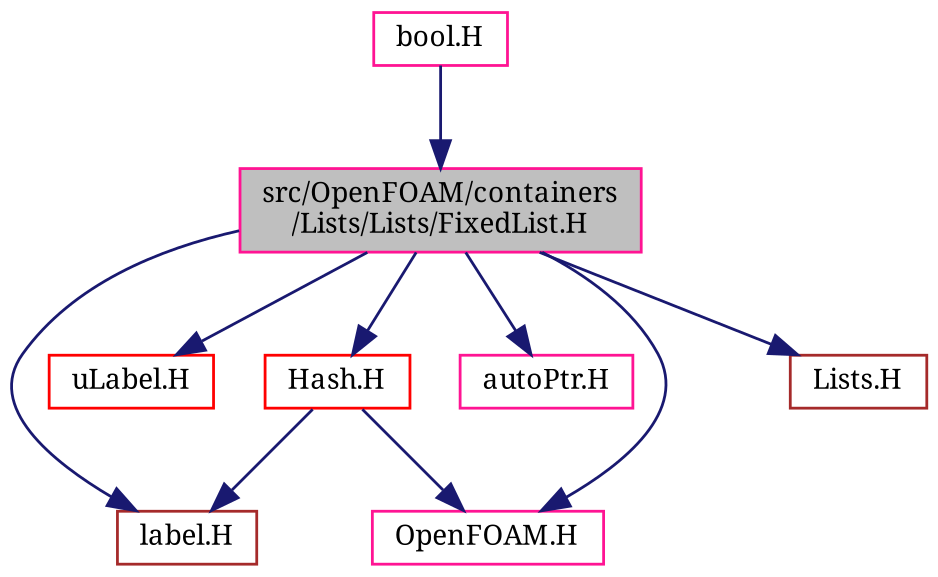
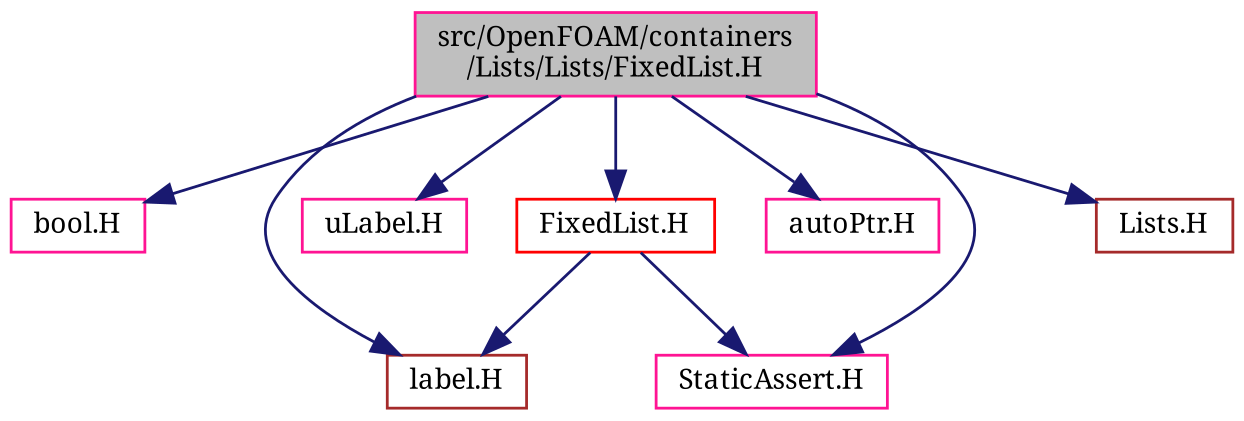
(441, 103) -> (283, 160)
(131, 382) -> (384, 226)
(338, 382) -> (616, 226)
(488, 538) -> (772, 382)
